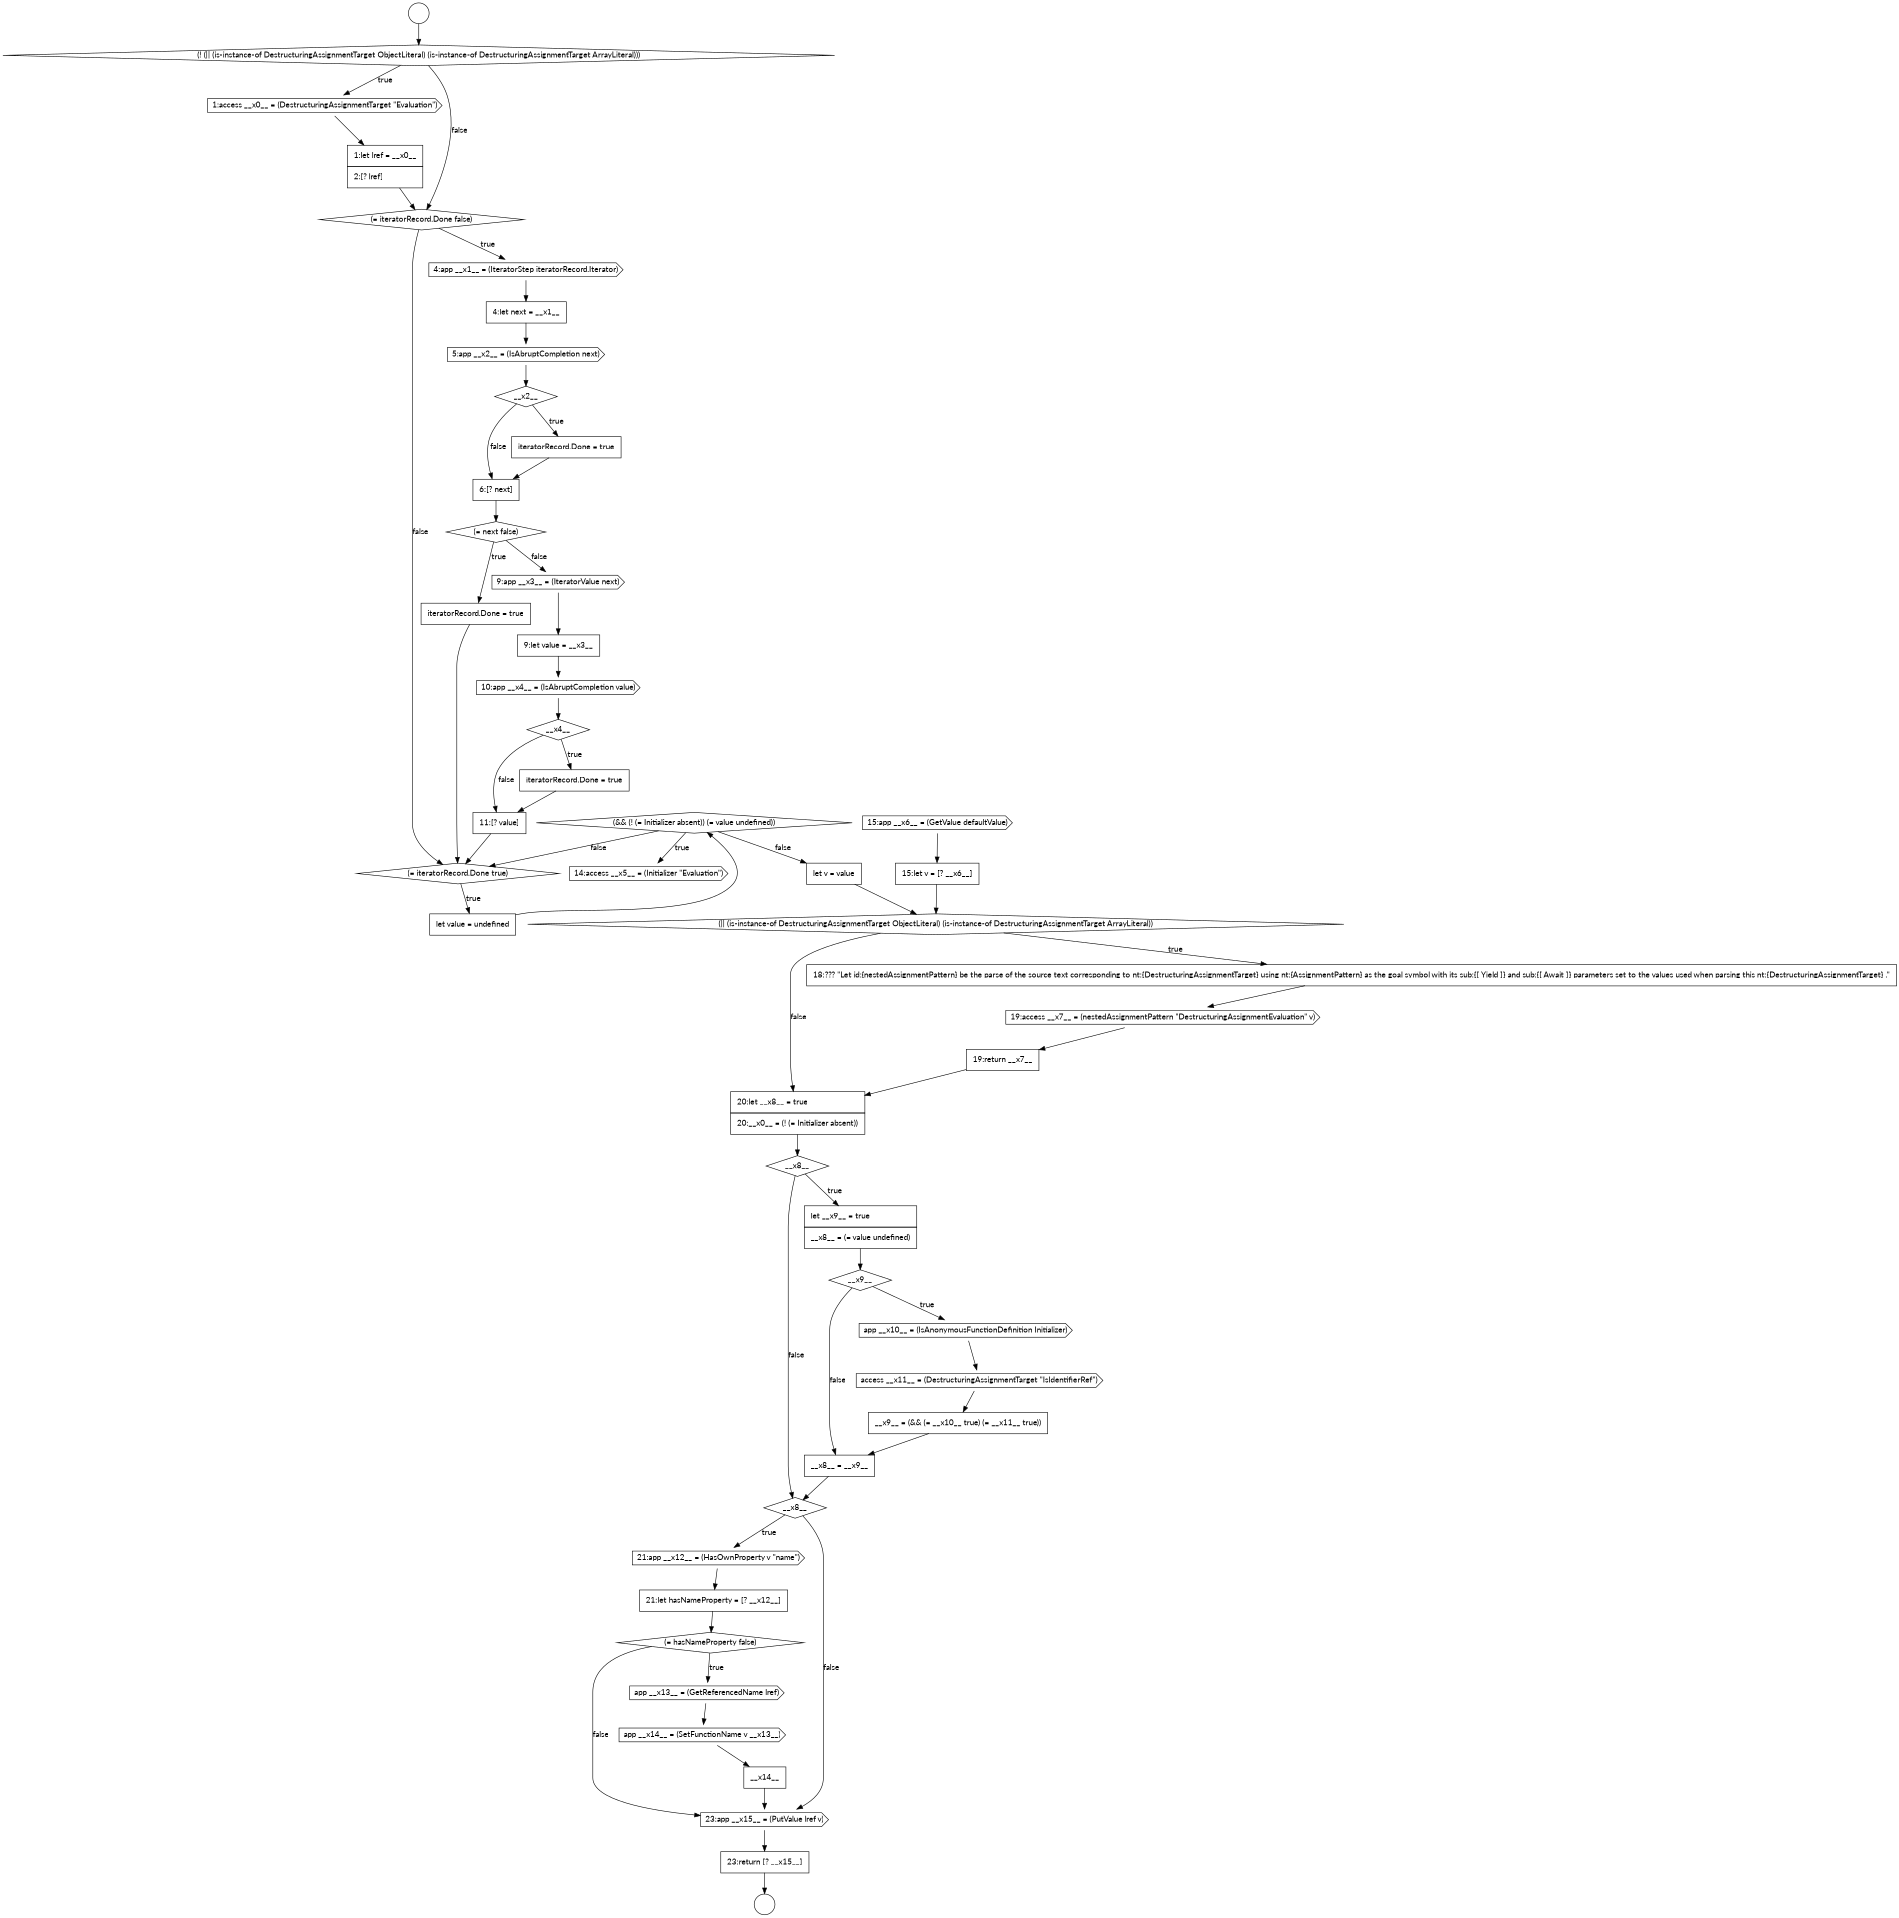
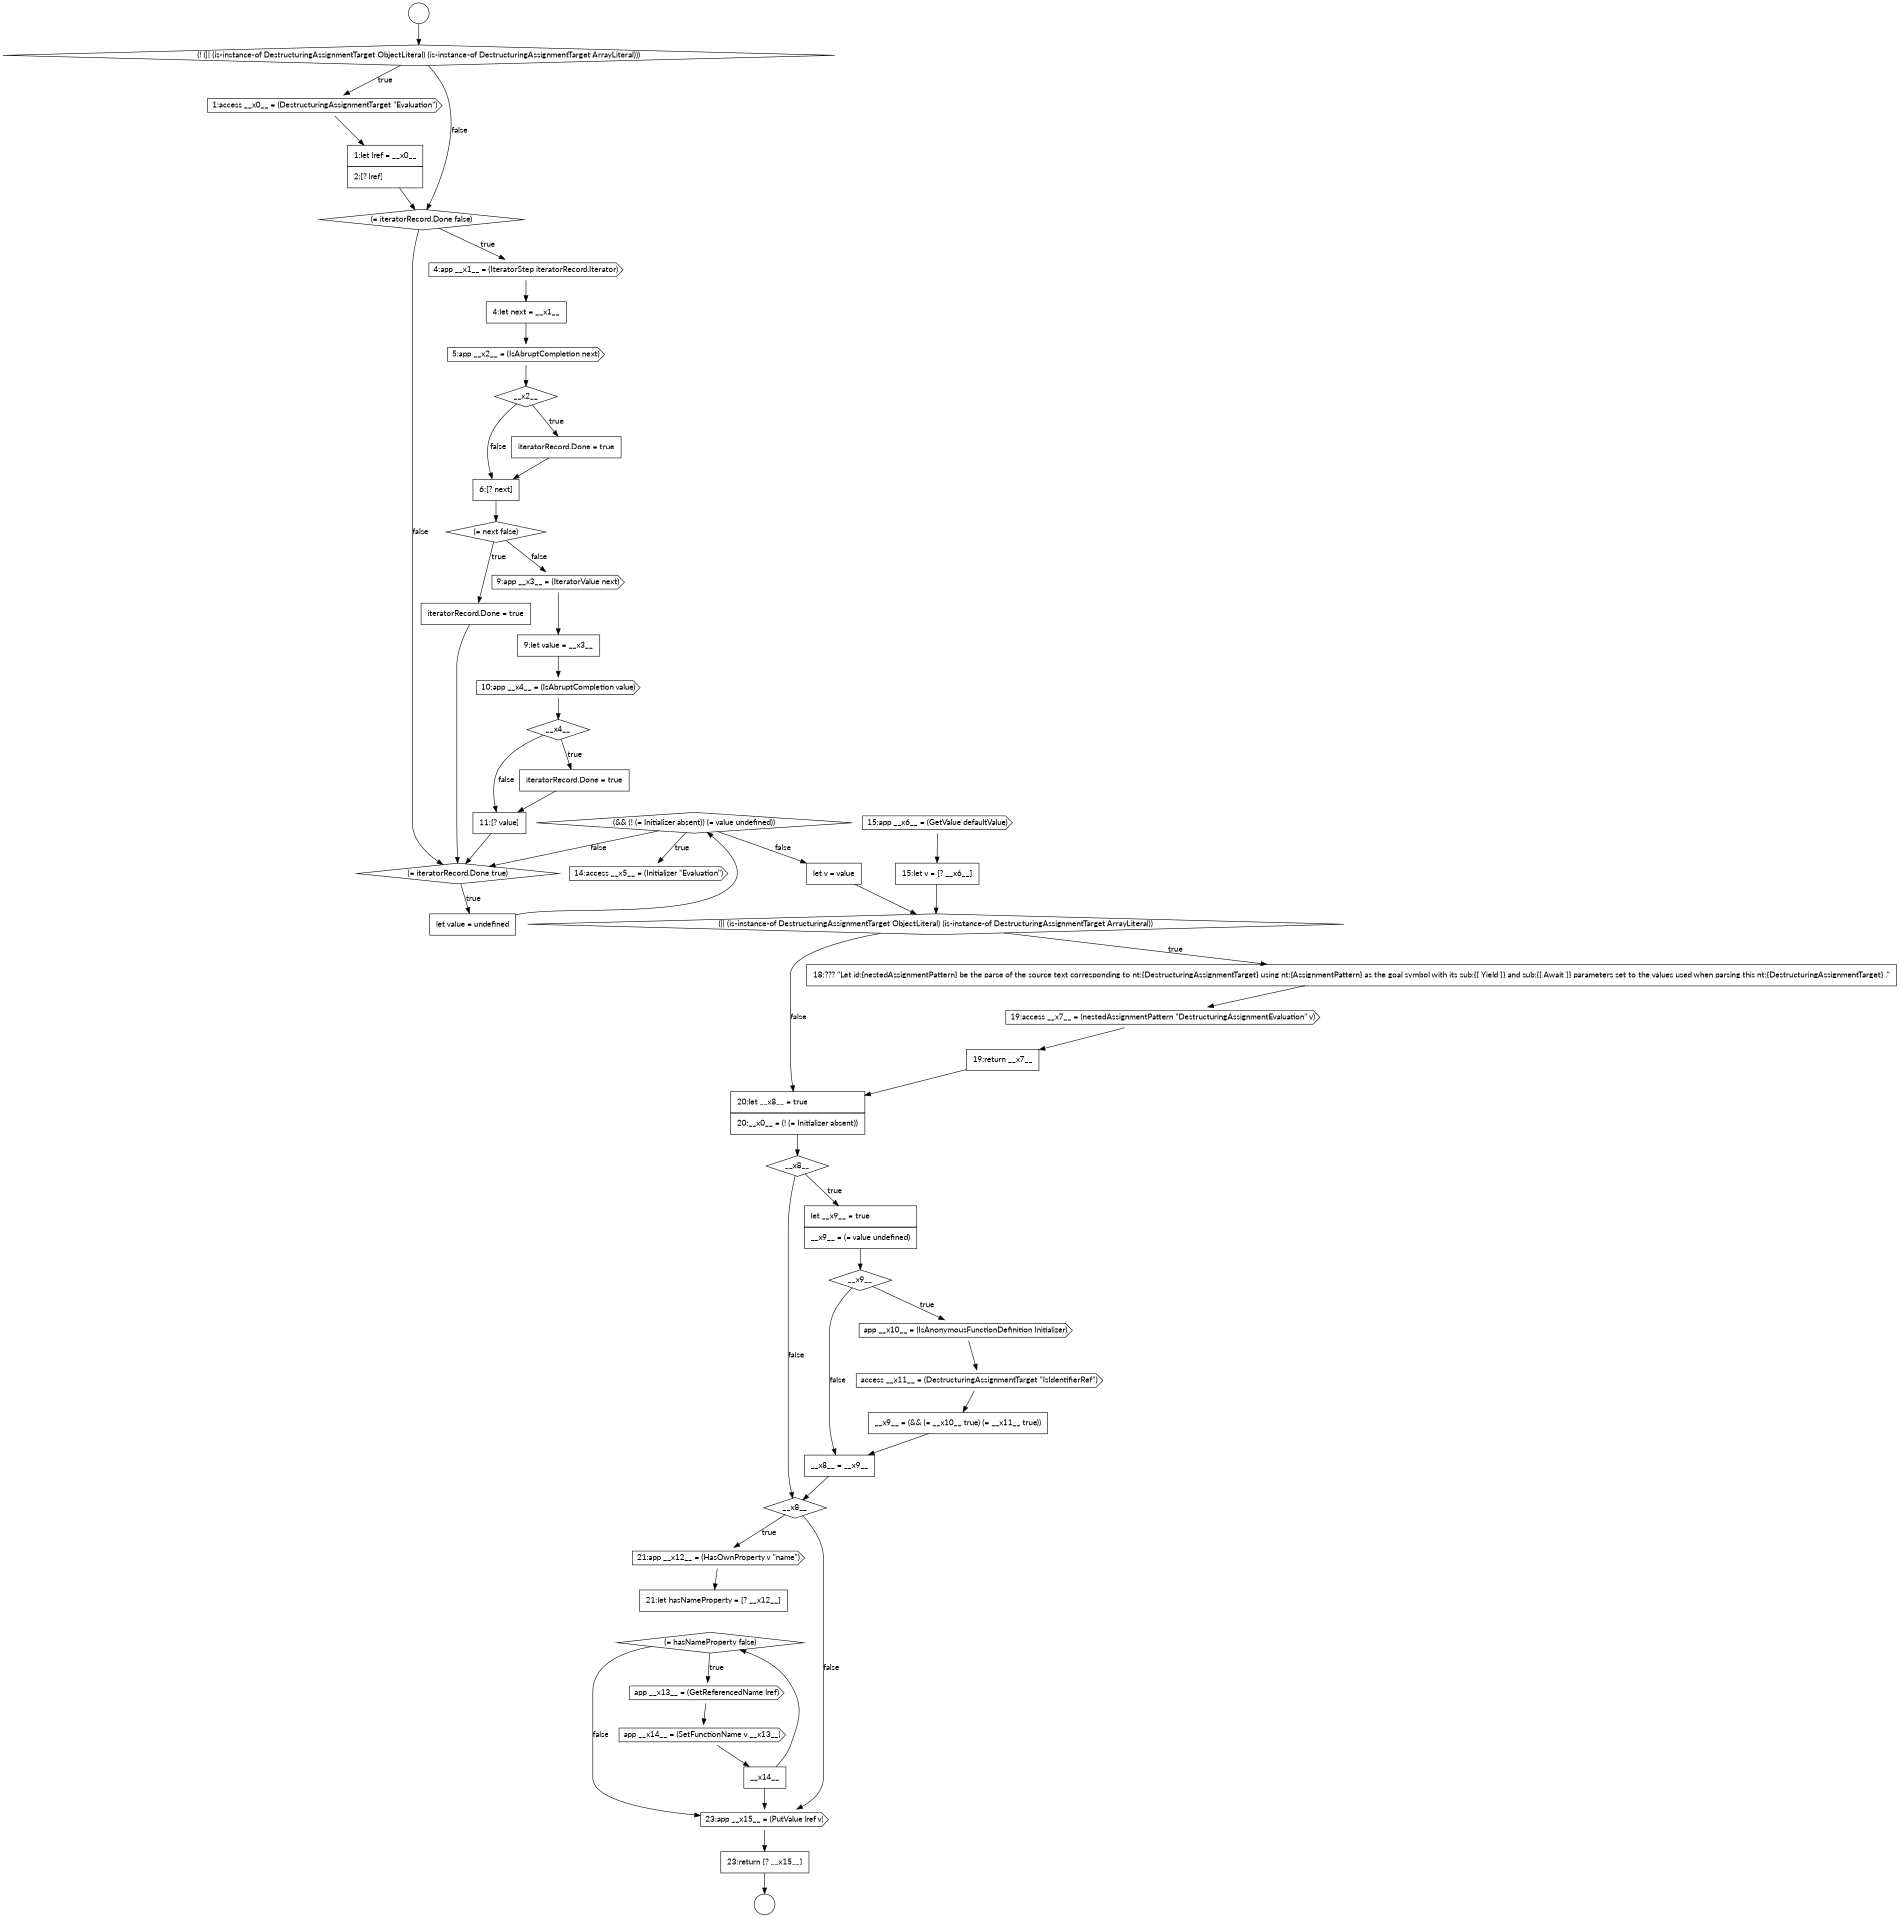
(861, 1238) -> (861, 1238)
(712, 1619) -> (797, 1699)
